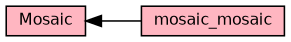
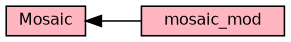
(213, 21) -> (213, 21)
